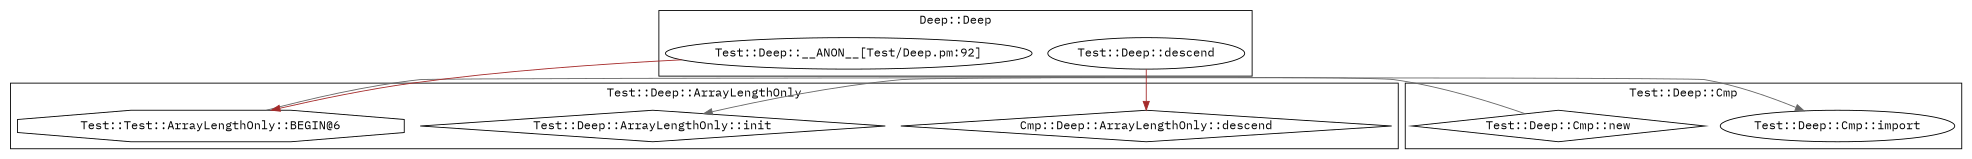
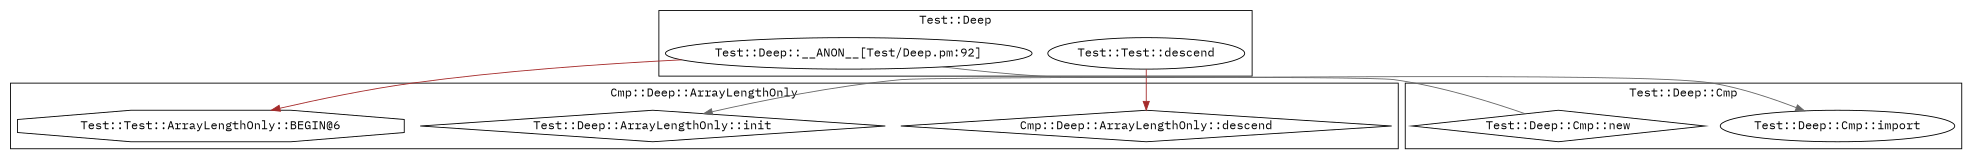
(956, 21) -> (956, 21)
(1146, 53) -> (1146, 53)
(1032, 78) -> (1414, 77)
(704, 93) -> (704, 93)
